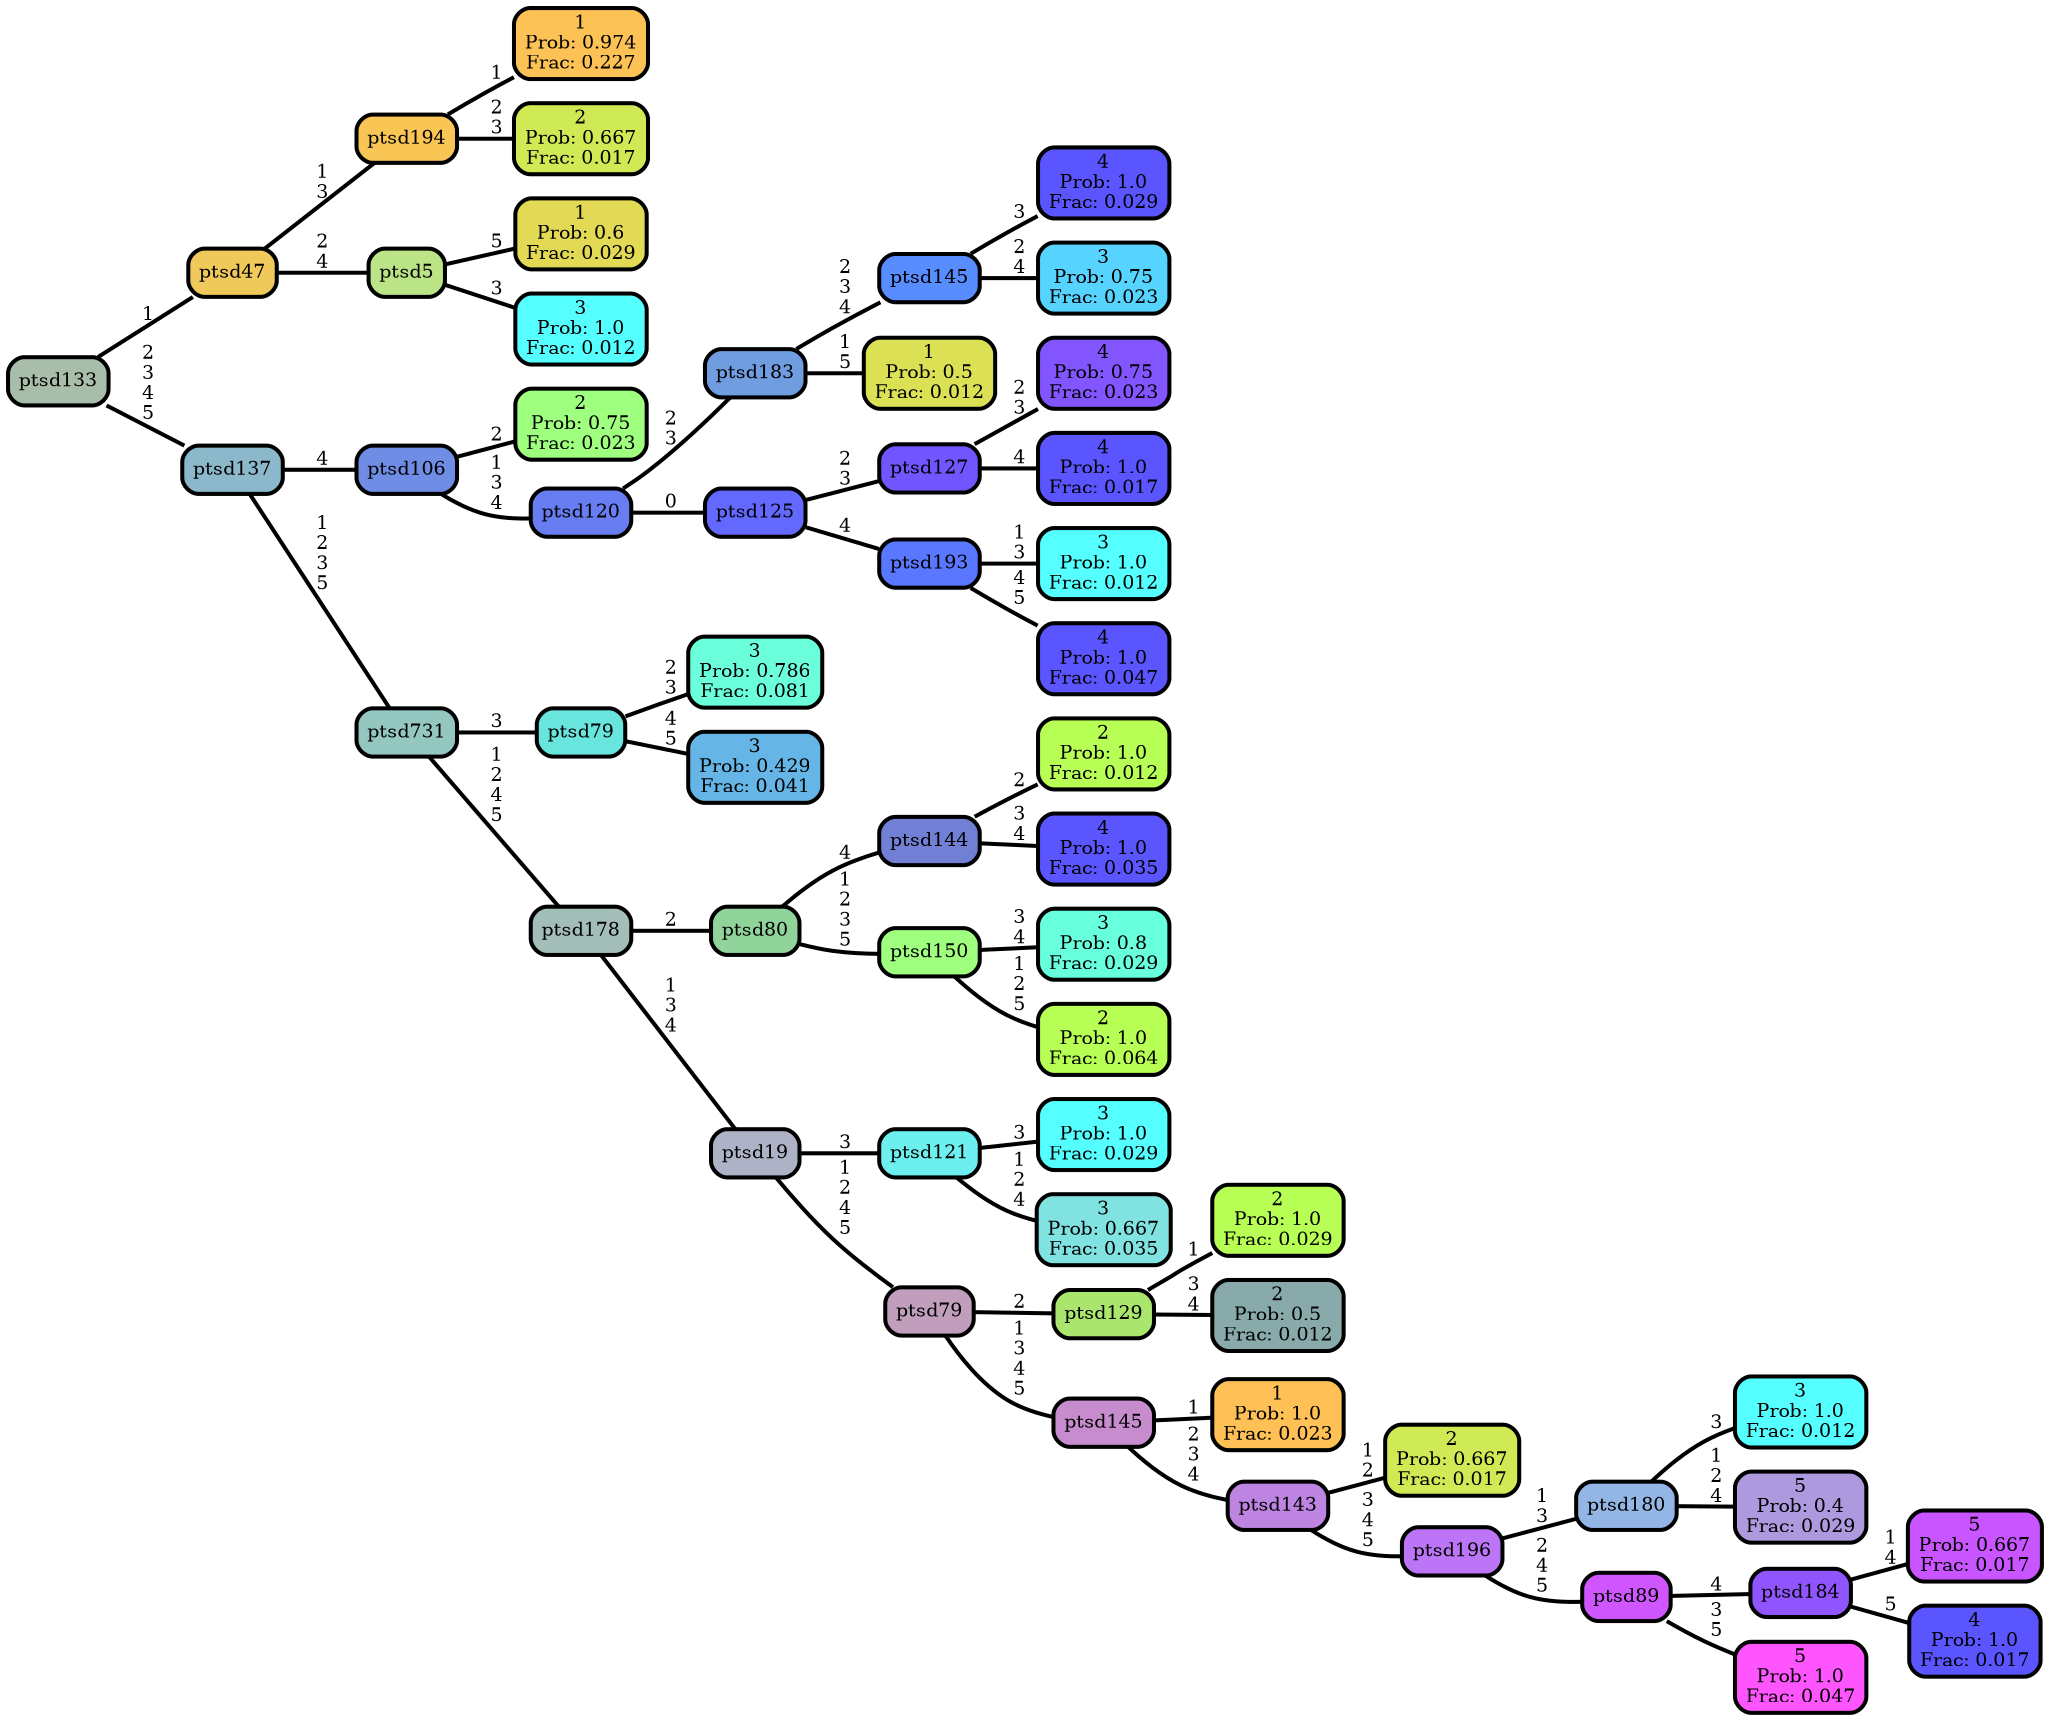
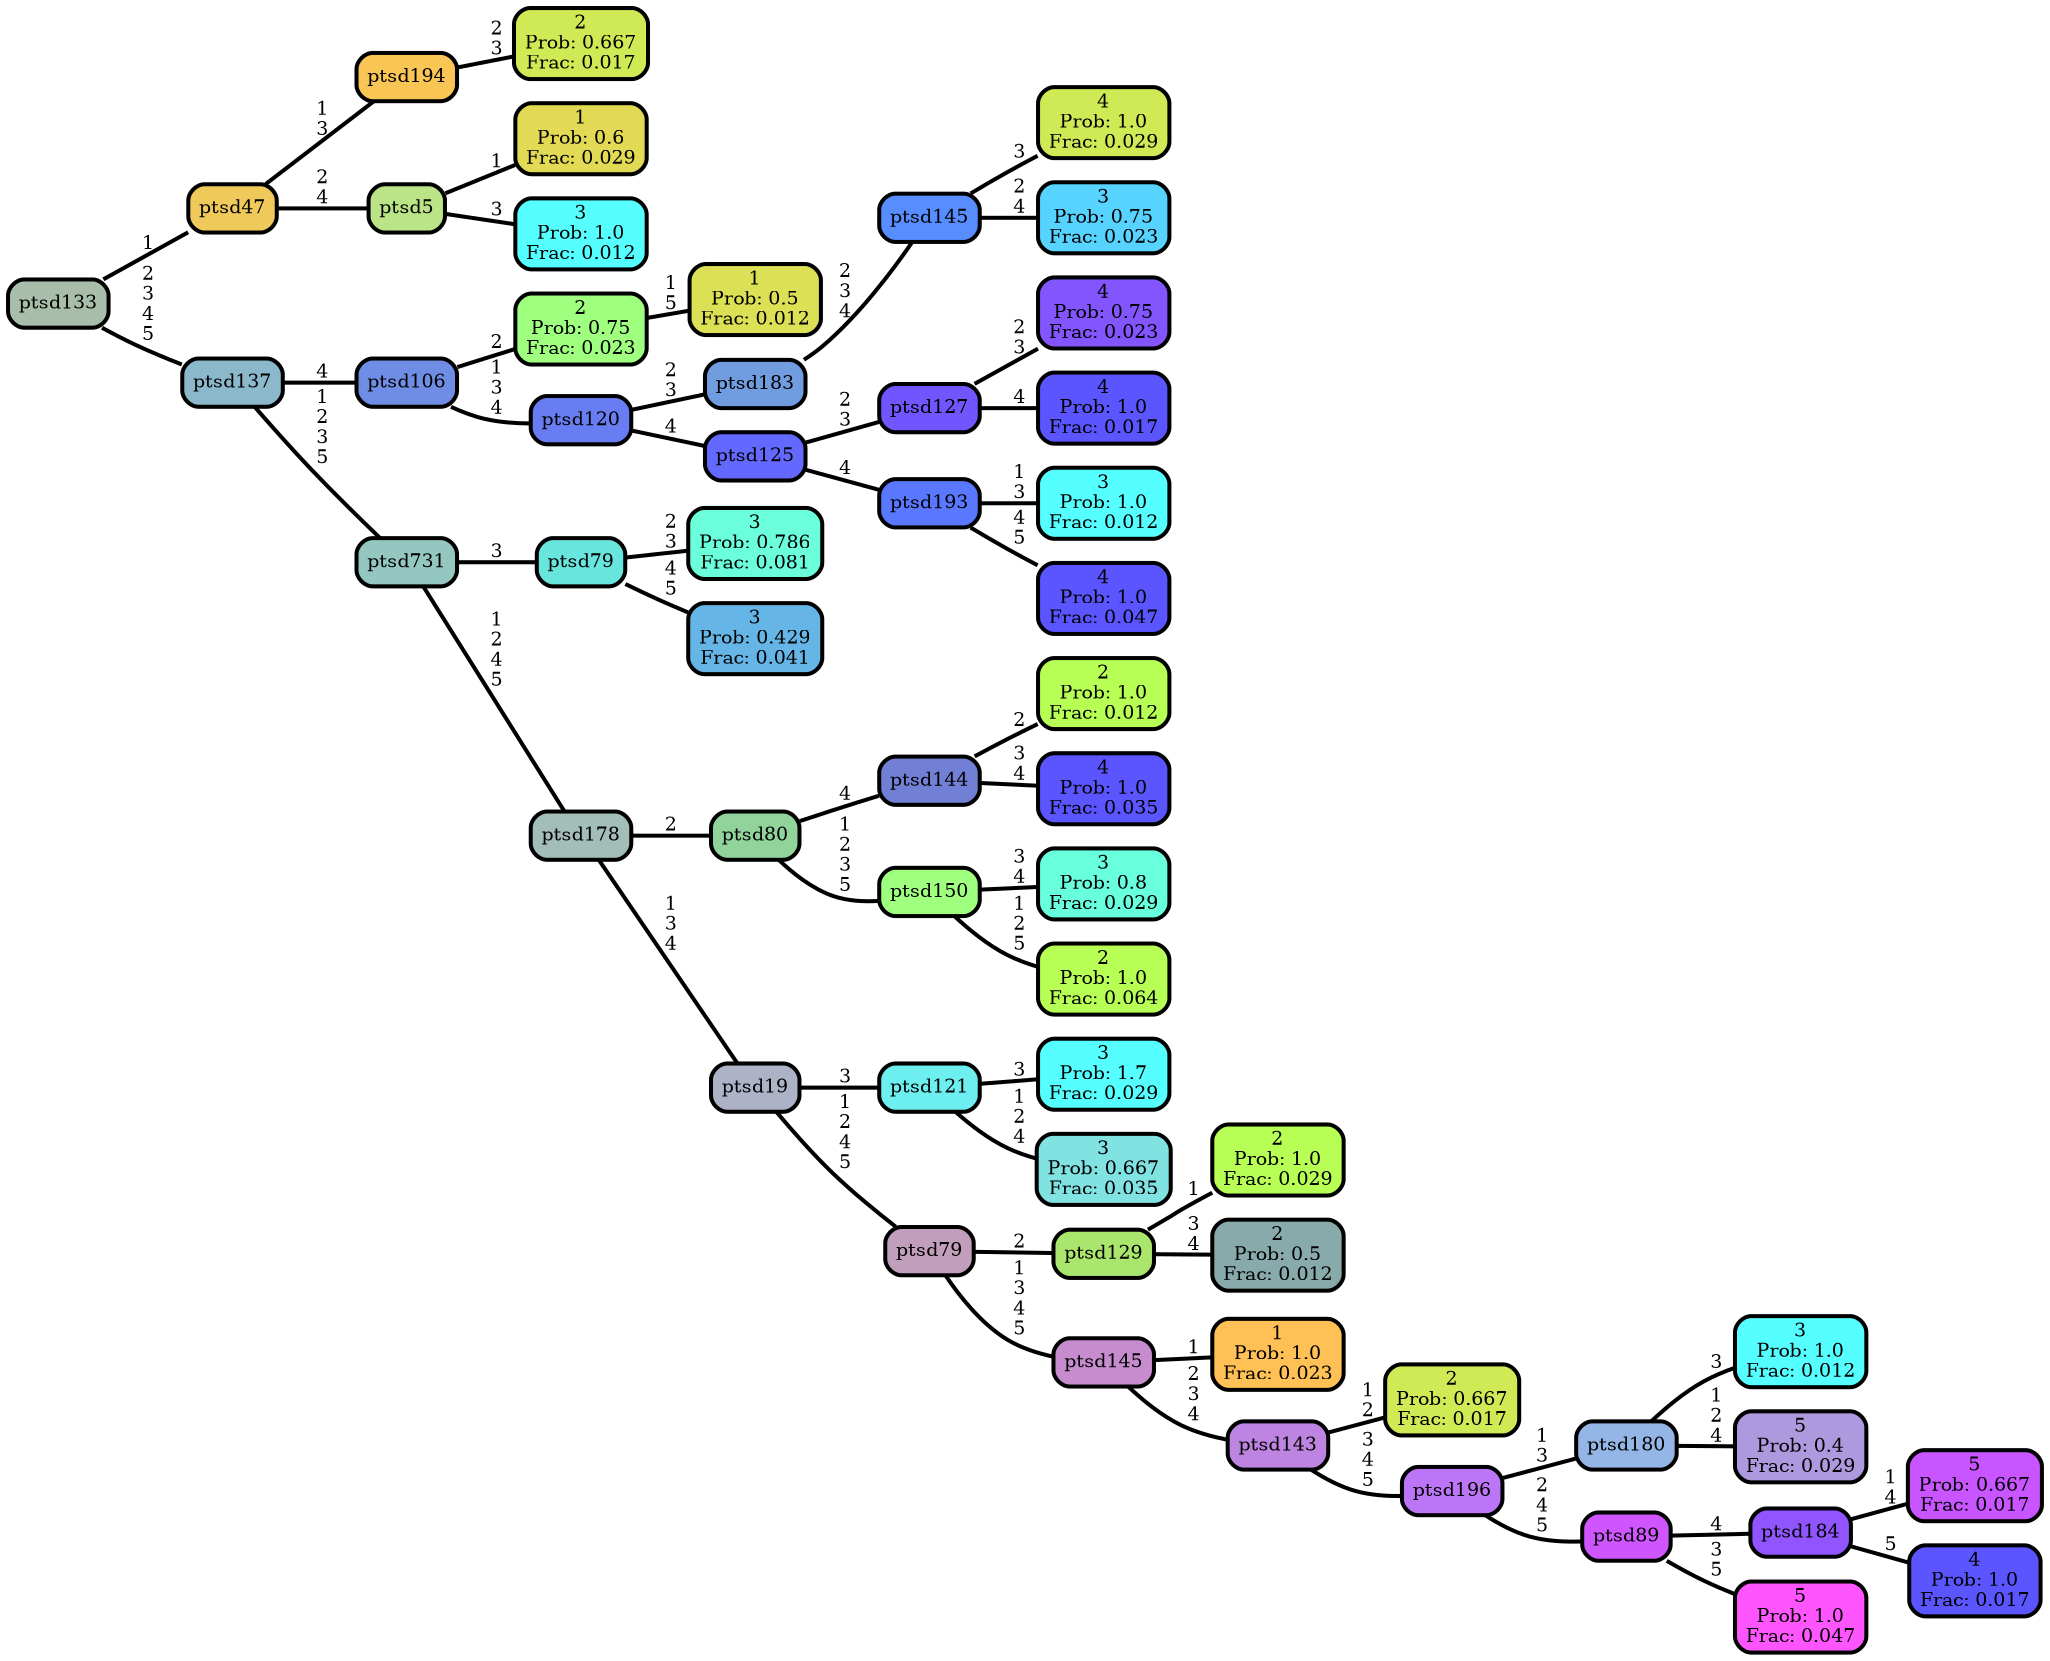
(581, 44) -> none
(1104, 183) -> (1104, 123)
(494, 243) -> (494, 162)
(835, 373) -> (668, 314)
(668, 503) -> (668, 428)
(1104, 1135) -> (1104, 1074)
